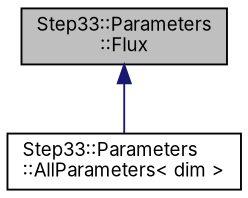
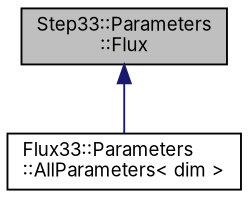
(124, 162) -> (124, 162)
